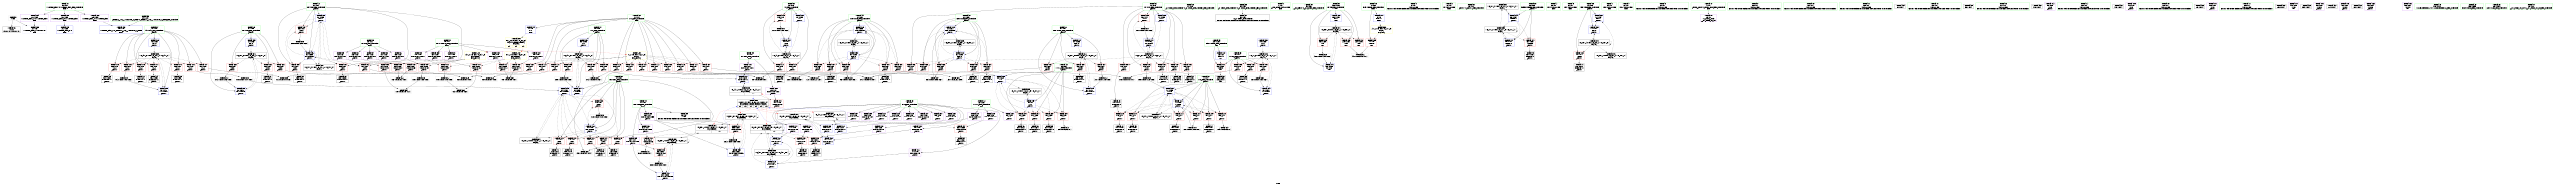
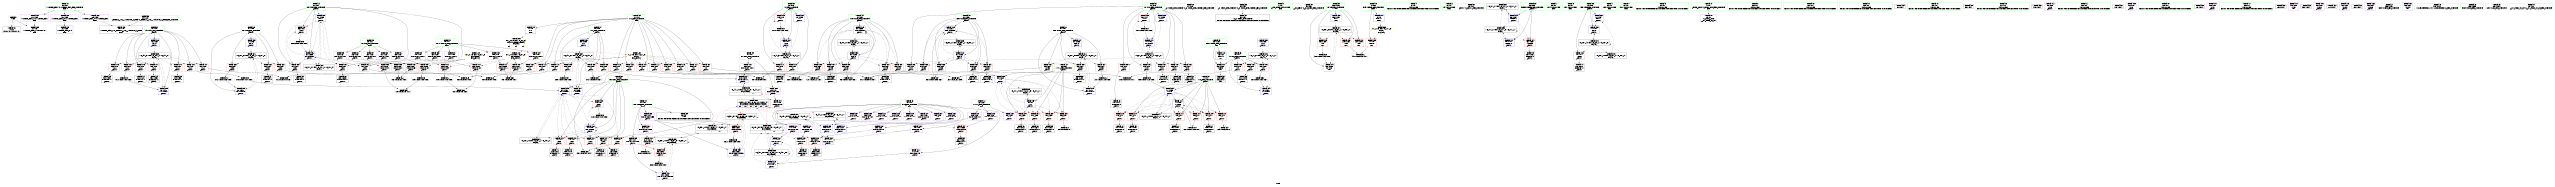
none -> (2389, 6)
(596, 85) -> (589, 84)
